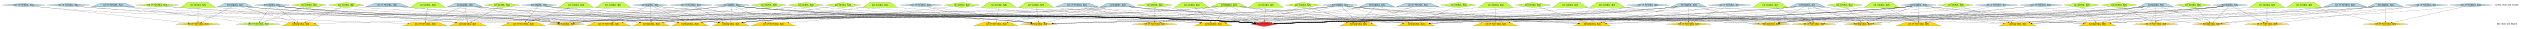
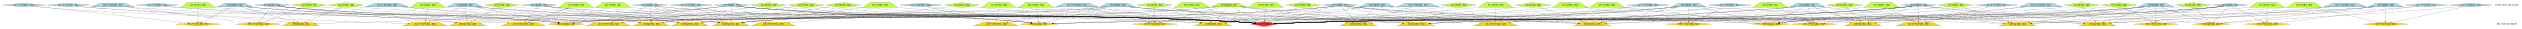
(157, 5) -> (157, 5)
(2041, 5) -> (2041, 5)
(258, 24) -> (258, 24)
(1863, 24) -> (1863, 24)
